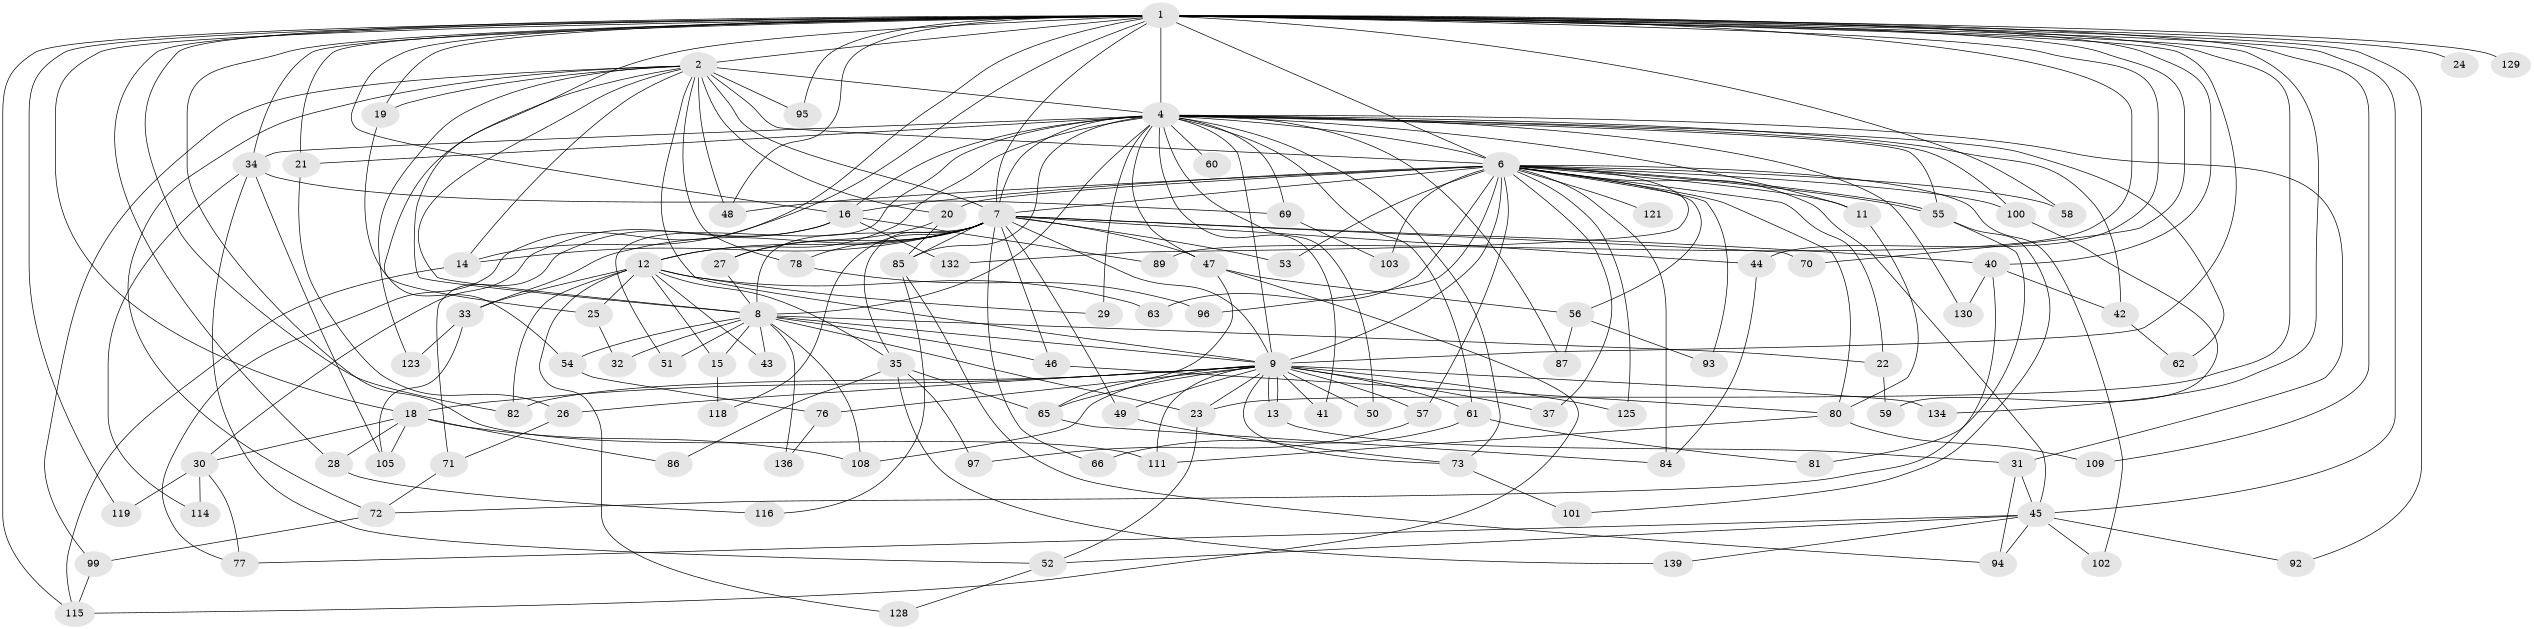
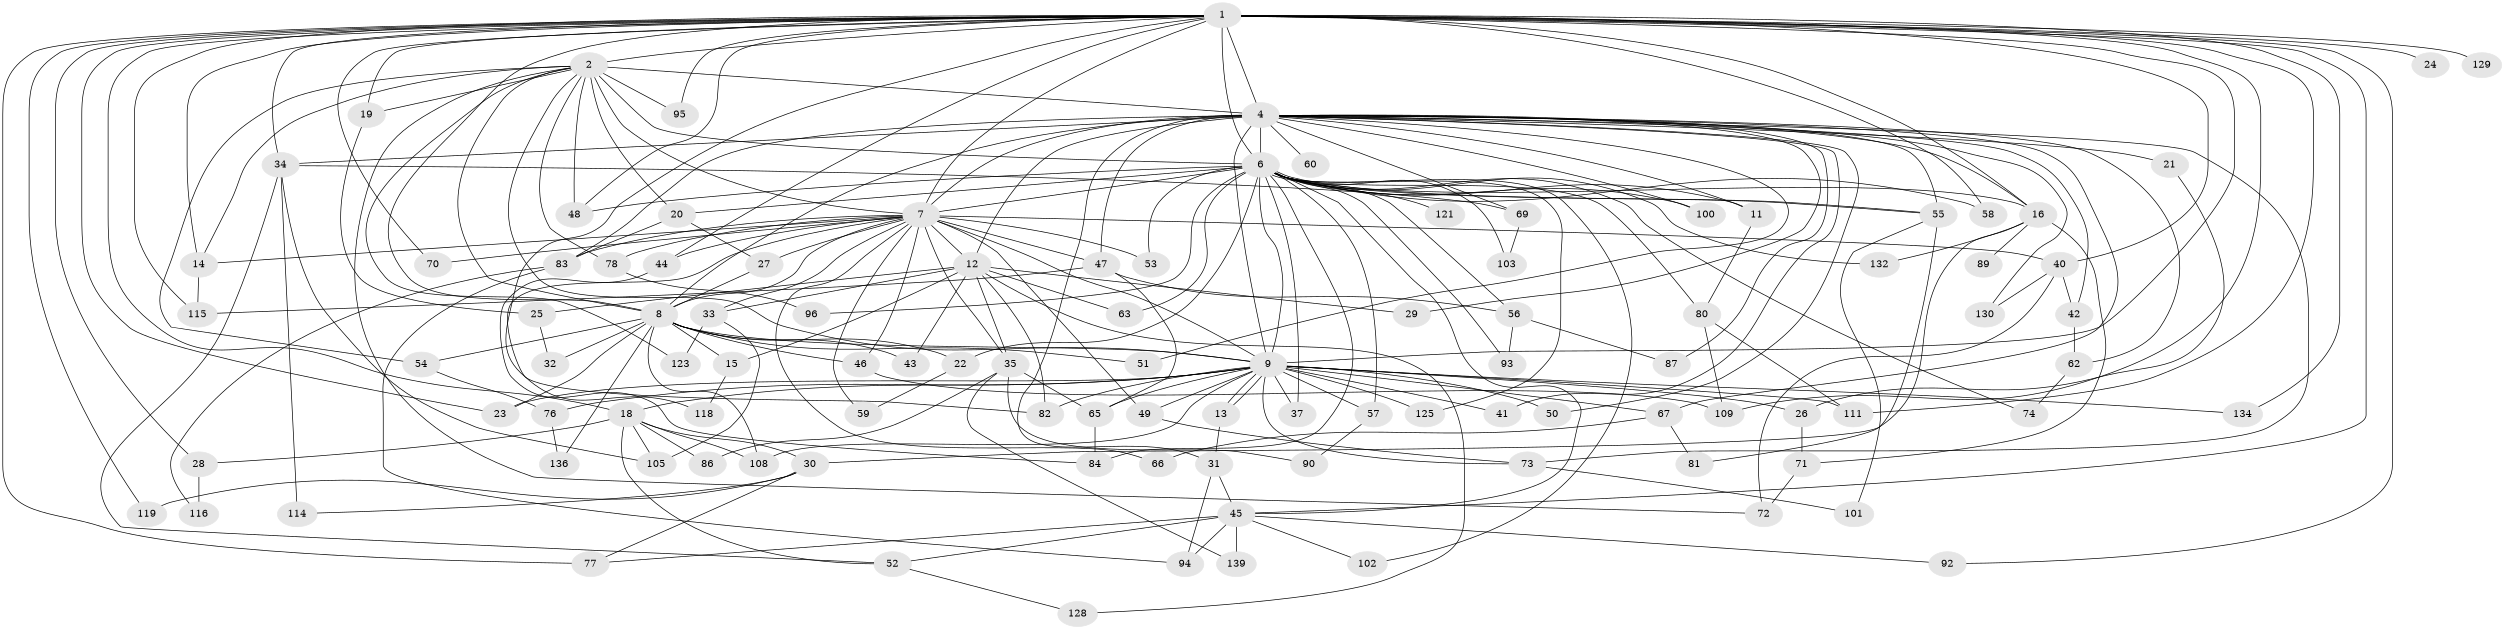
(682, 26) -> none
(2132, 155) -> none
(899, 265) -> (562, 265)
(2214, 361) -> (855, 306)
(1462, 390) -> (1291, 393)
(1473, 414) -> (1664, 414)
none -> (2029, 414)
(974, 464) -> (1309, 464)
(1151, 511) -> (718, 537)
(94, 564) -> none
